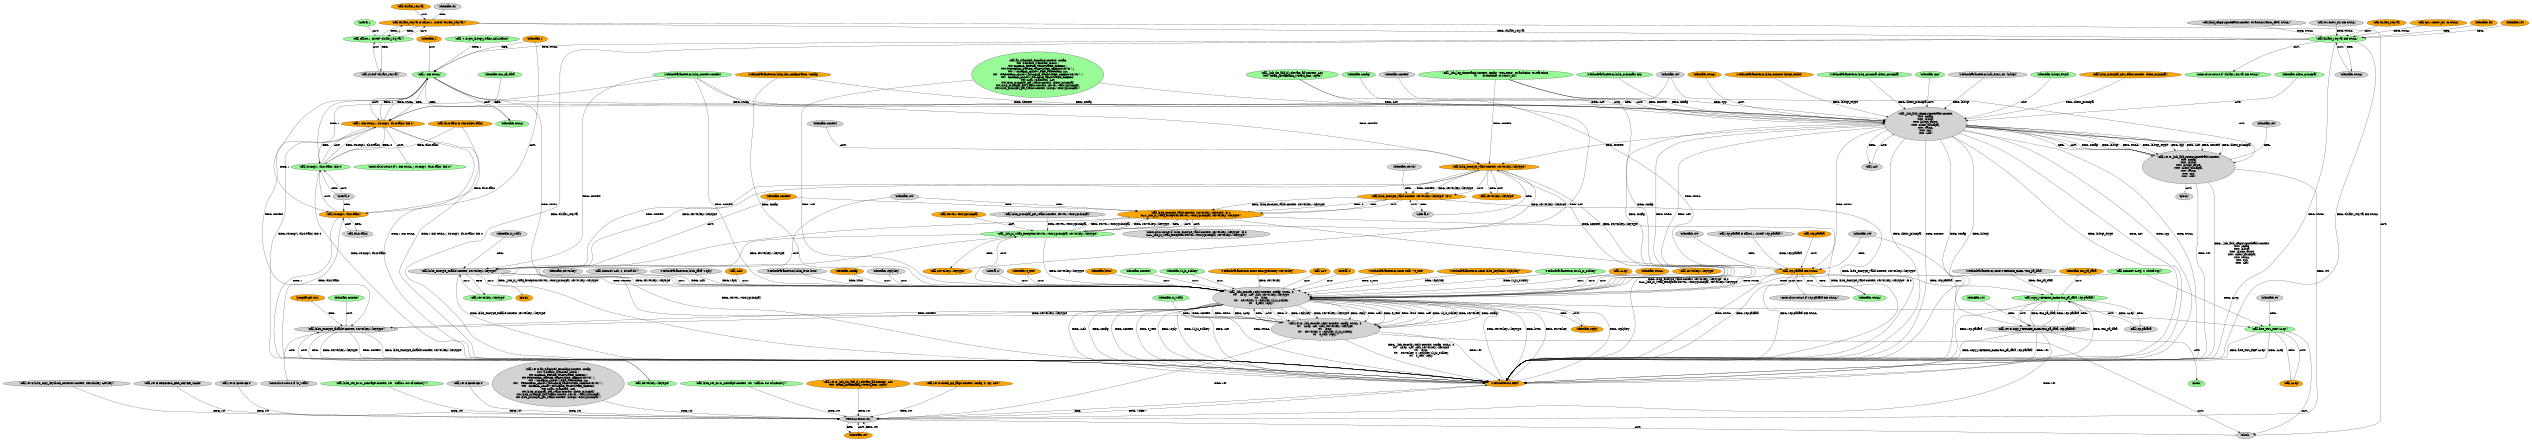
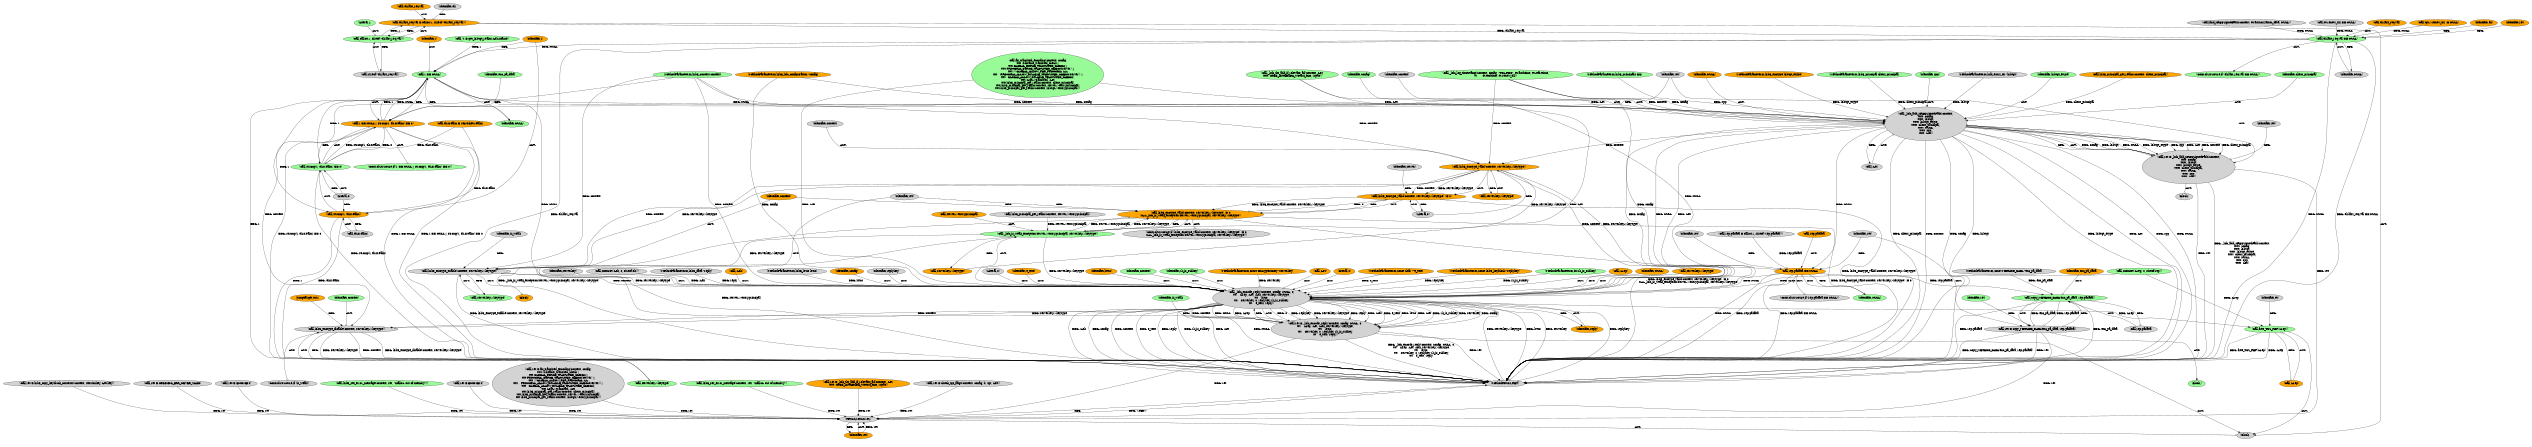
none -> (252, 343)
(963, 384) -> (963, 384)
(1505, 384) -> (1505, 384)
